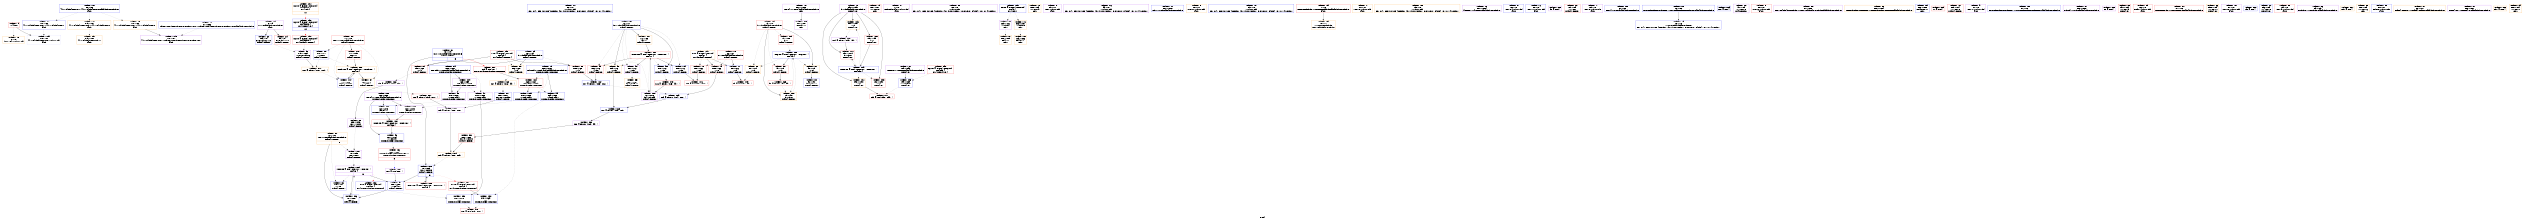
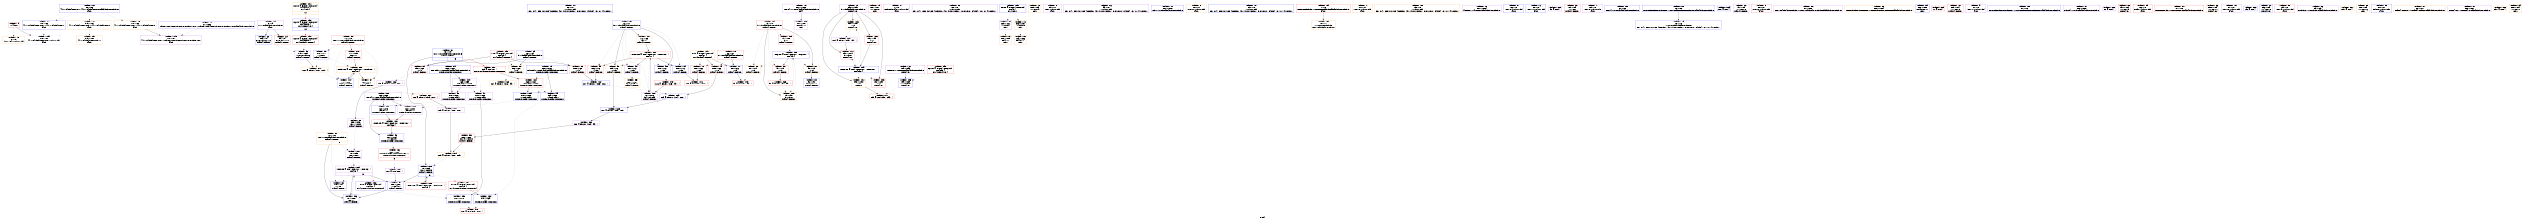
(801, 11) -> (801, 11)
(1741, 11) -> (1741, 11)
(859, 86) -> (859, 86)
(503, 96) -> none
